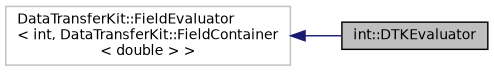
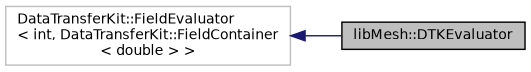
(415, 36) -> (433, 36)
